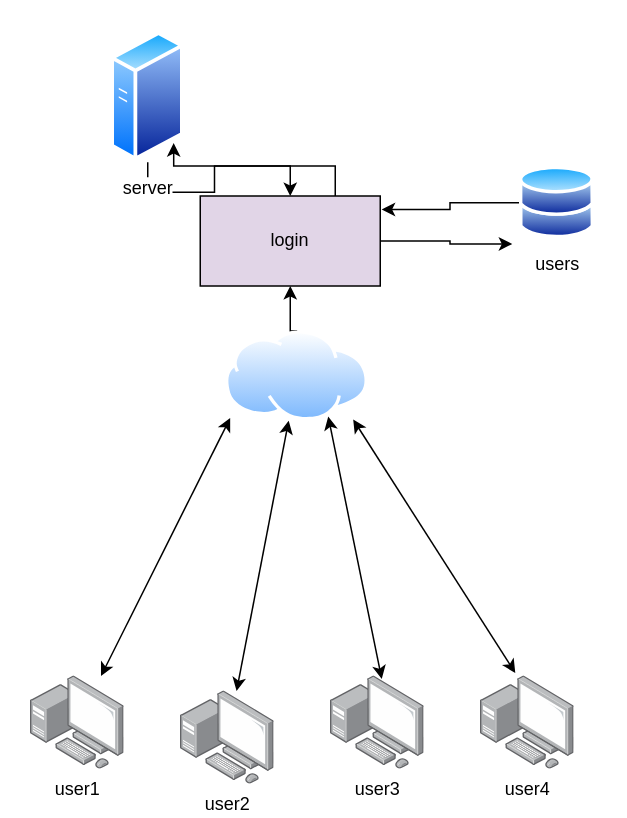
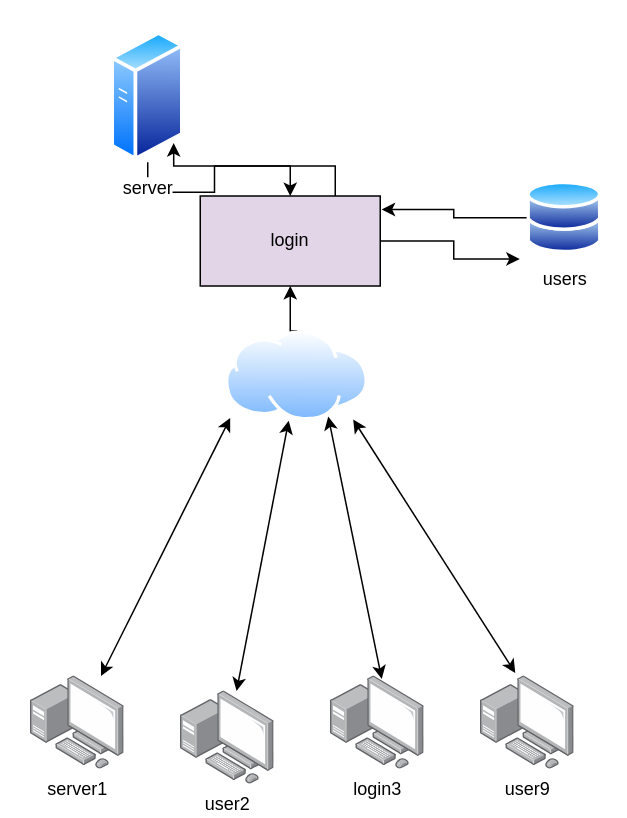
(557, 203) -> (565, 218)
(78, 790) -> (78, 790)
(378, 790) -> (378, 790)
(528, 790) -> (528, 790)
